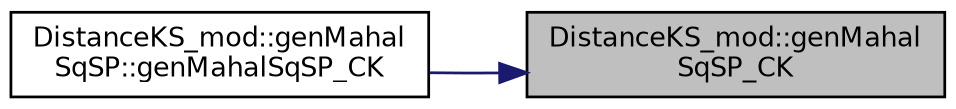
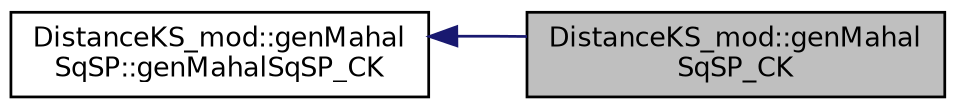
(464, 73) -> (492, 36)
